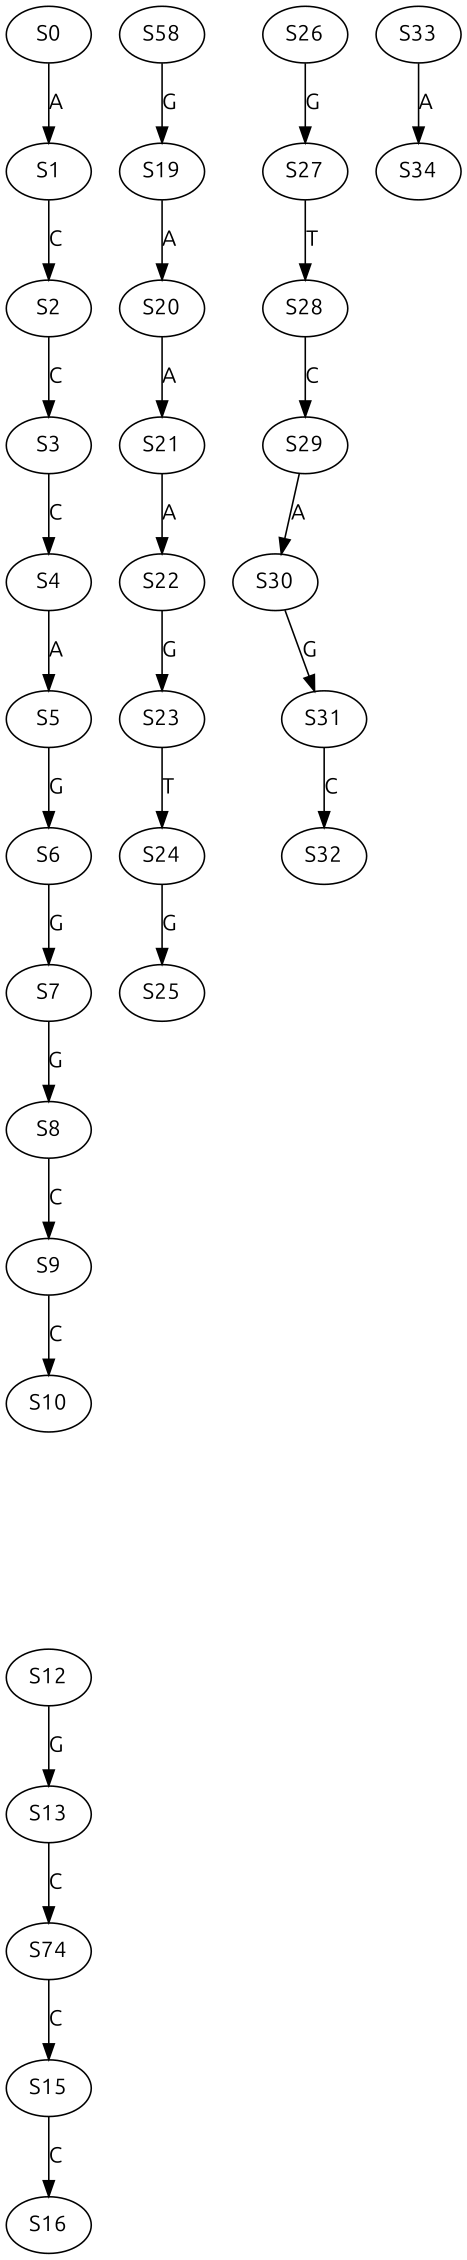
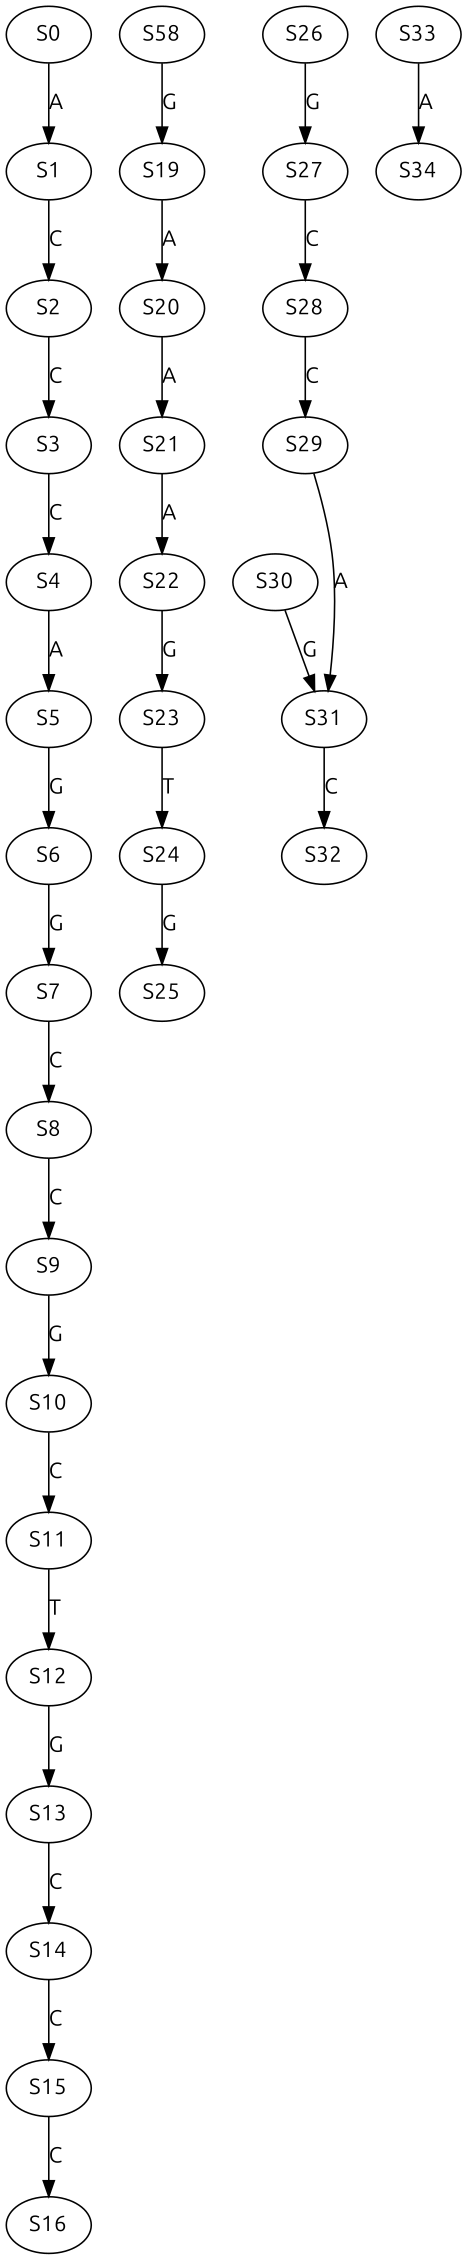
(312, 240) -> (312, 240)
(292, 506) -> (334, 573)
(56, 1061) -> (56, 1061)
(56, 1335) -> (56, 1335)
none -> (49, 1541)
(49, 1951) -> (49, 1951)
